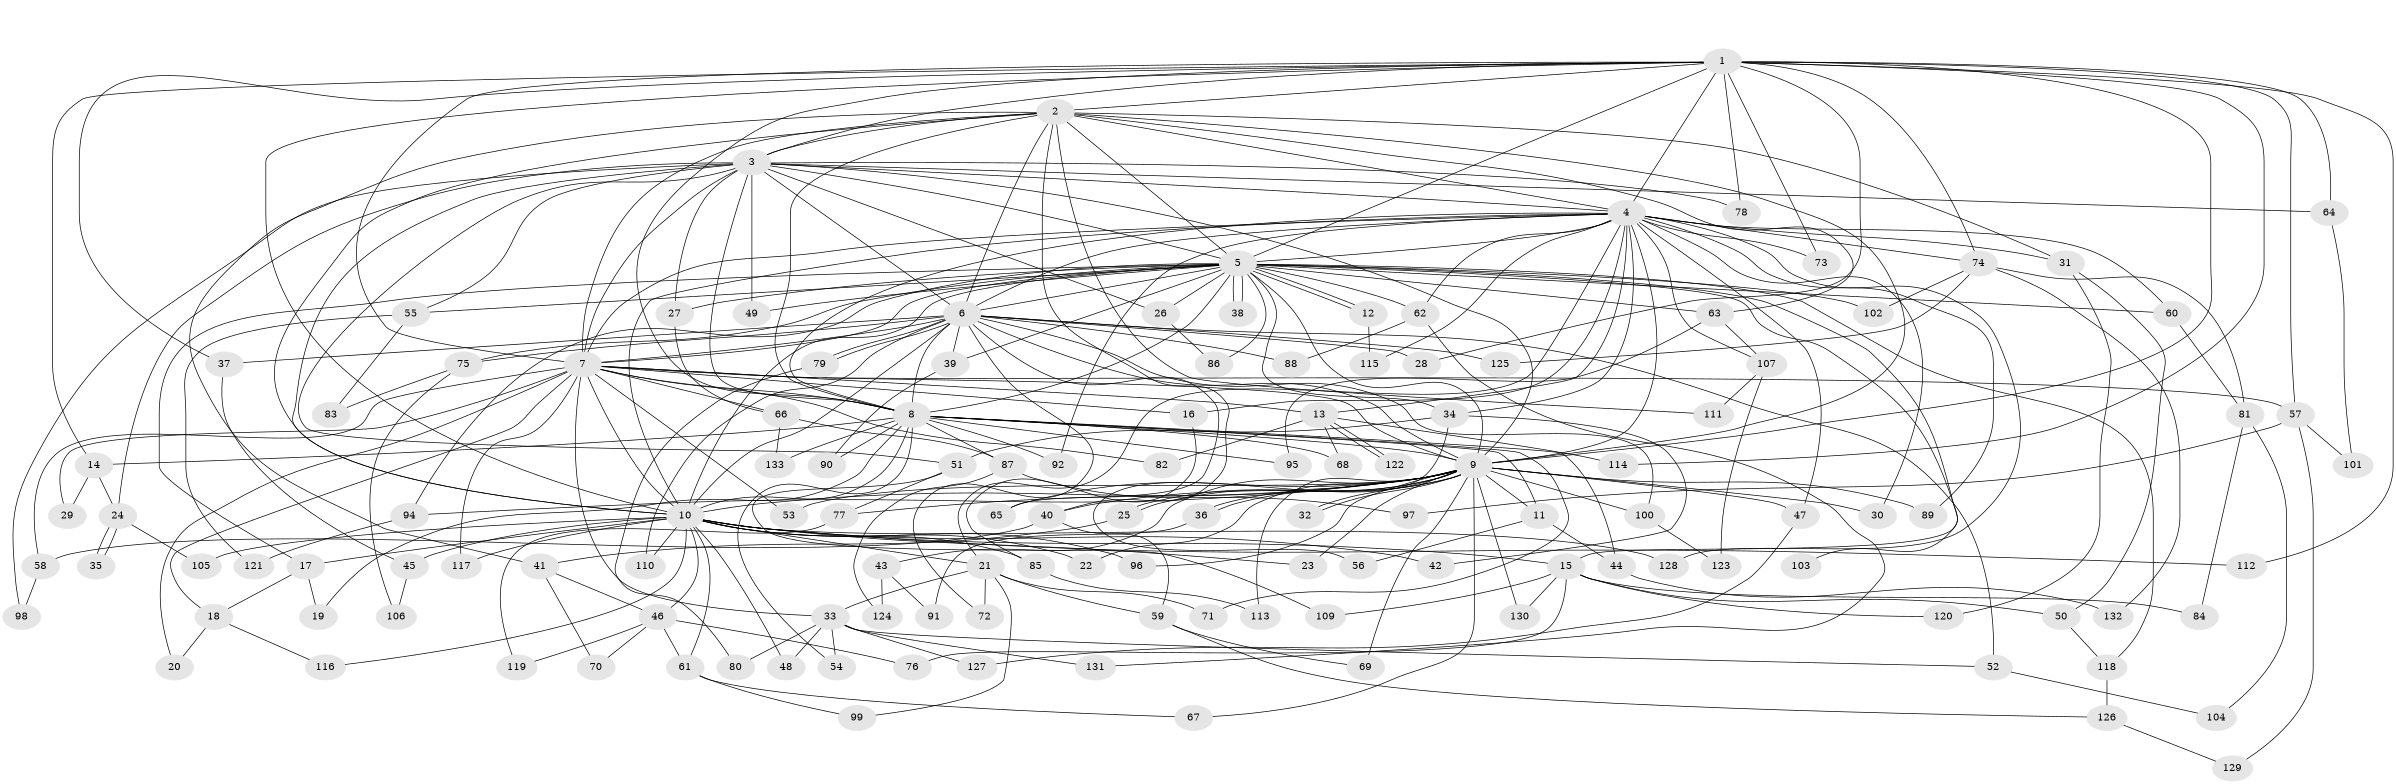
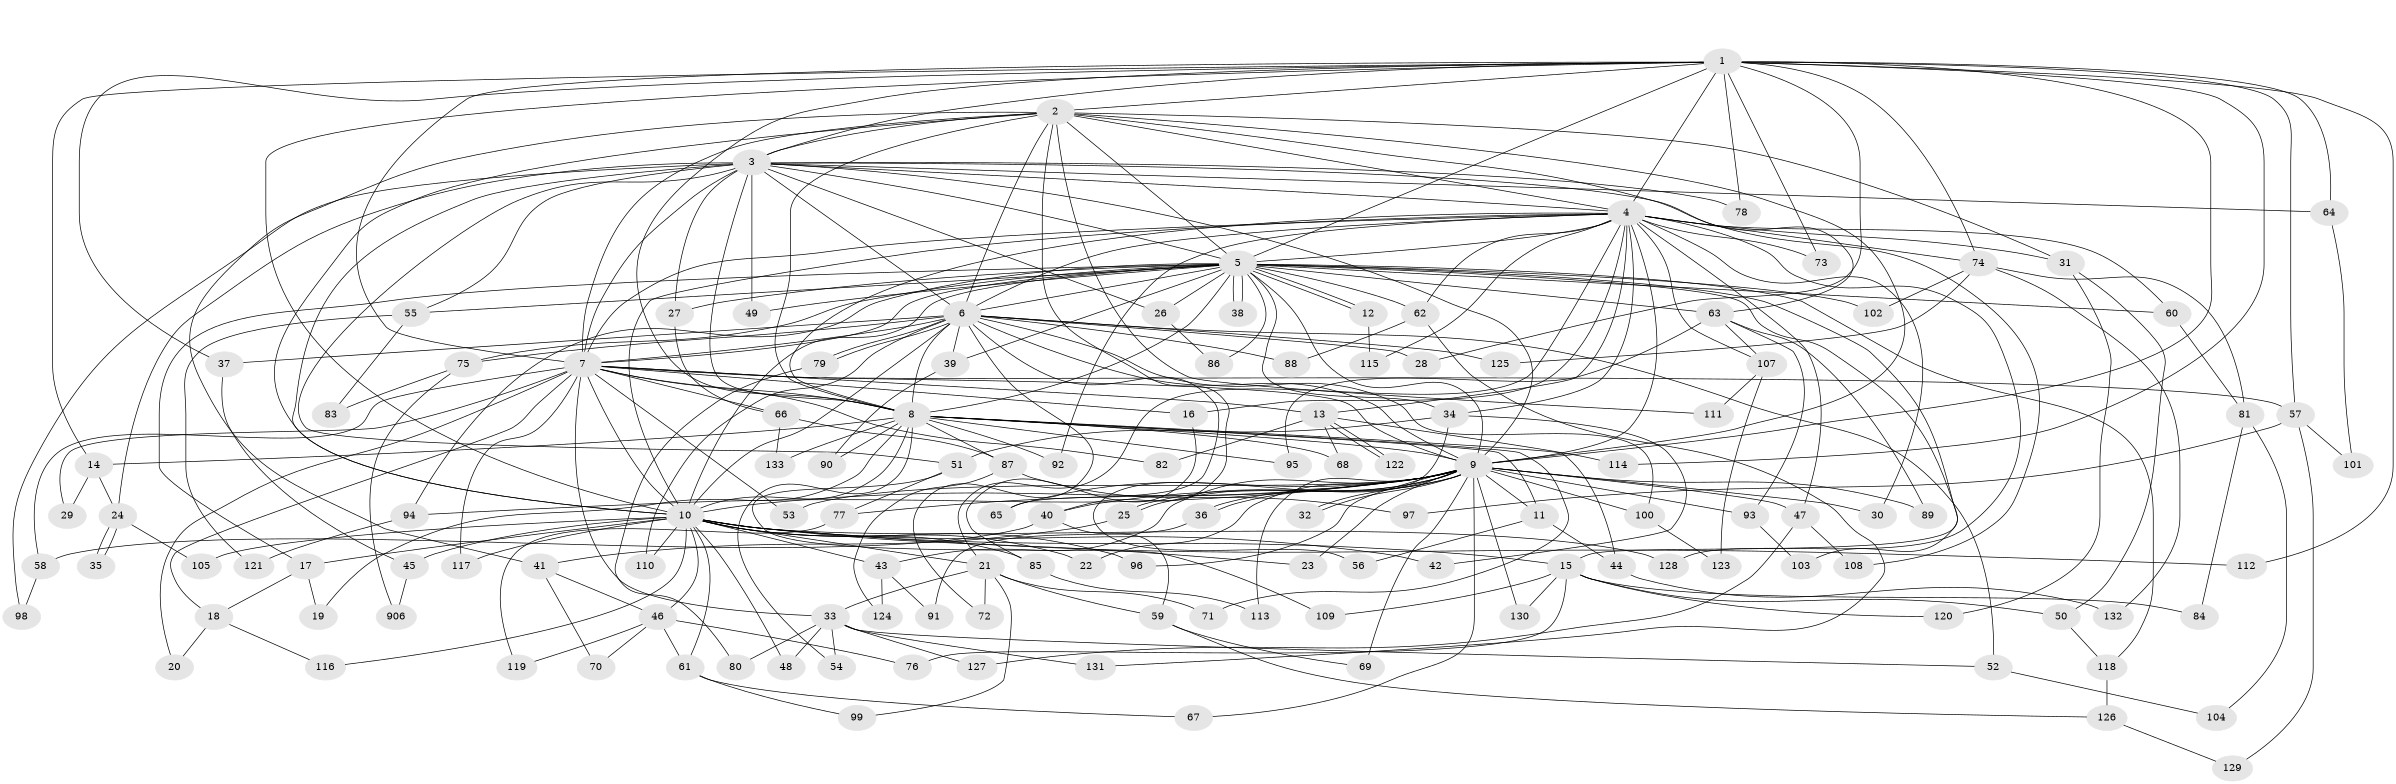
(1945, 312) -> (1847, 389)
none -> (1750, 516)
none -> (779, 540)
none -> (1854, 566)
(396, 617) -> (396, 617)
